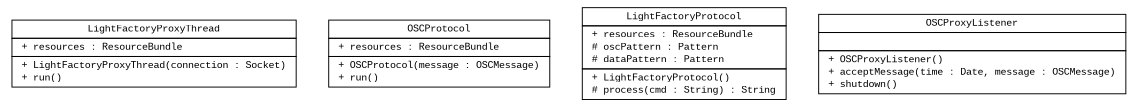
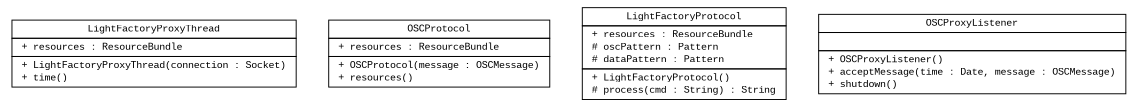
(42, 78) -> (45, 78)
(359, 78) -> (376, 78)
